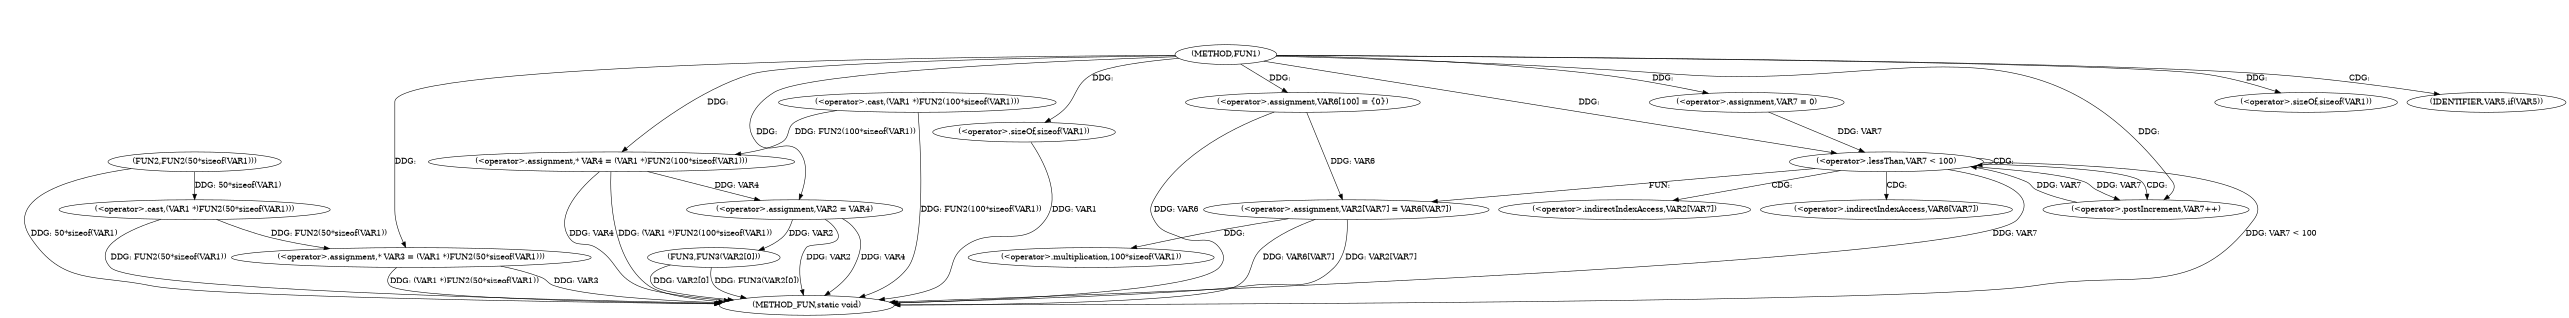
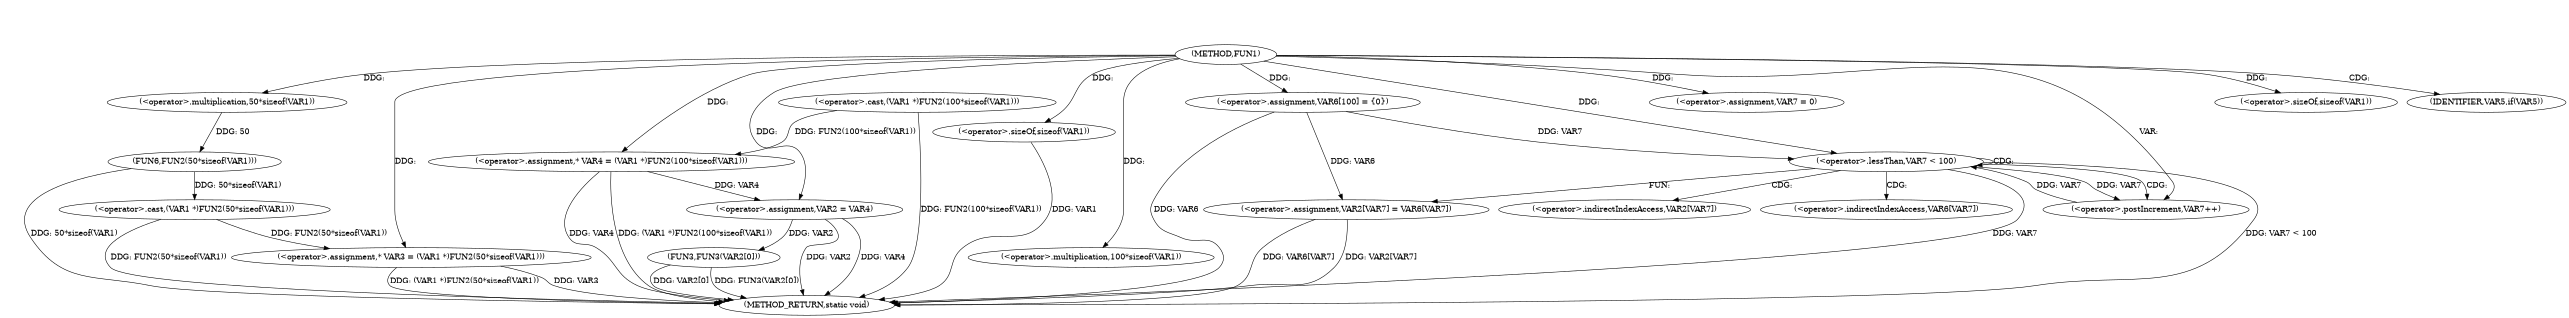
none -> (227, 102)
(1814, 131) -> (1566, 145)
(2150, 132) -> (2150, 132)
(195, 162) -> (195, 162)
(1212, 232) -> (1124, 137)
(807, 305) -> (807, 305)
